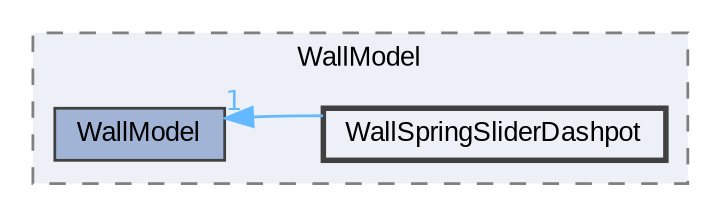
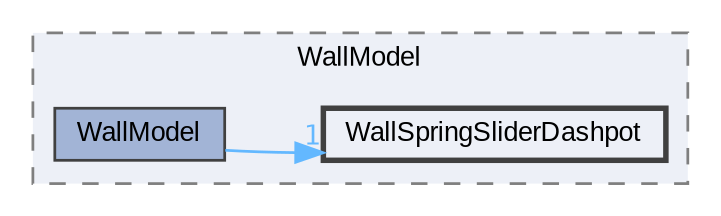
(288, 116) -> (260, 152)
